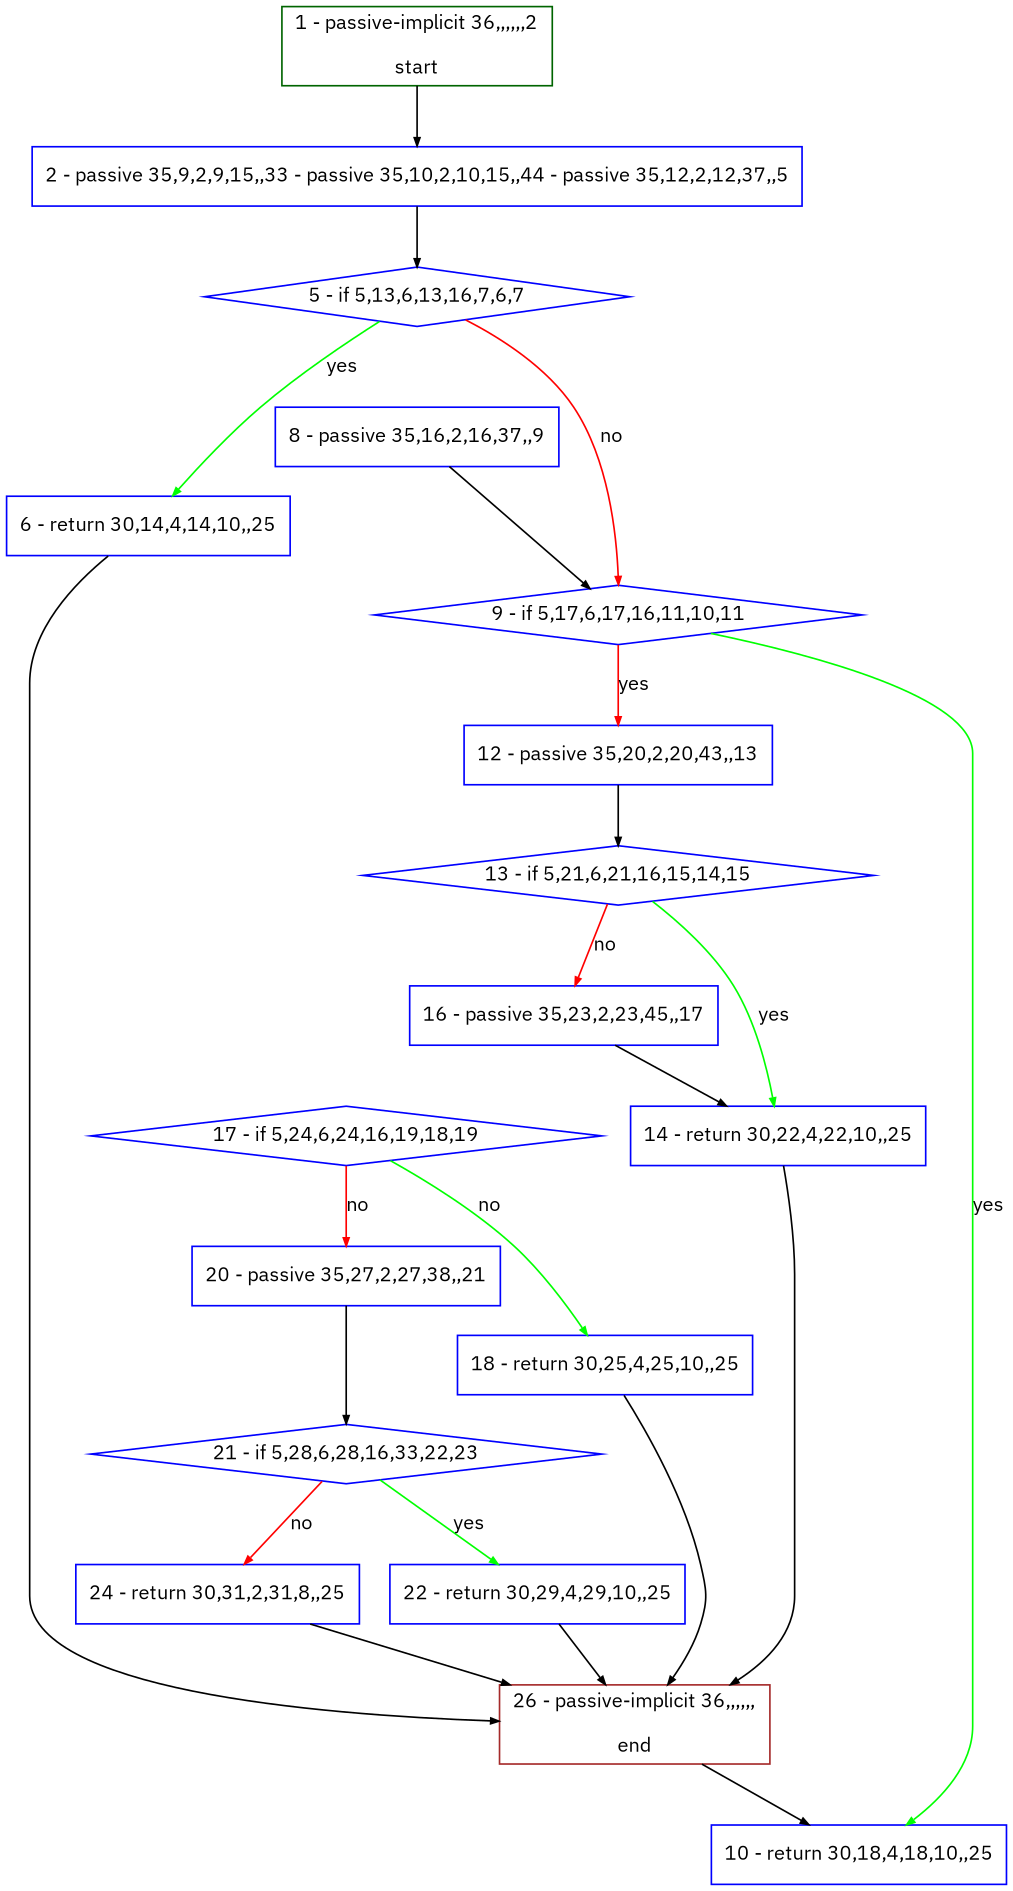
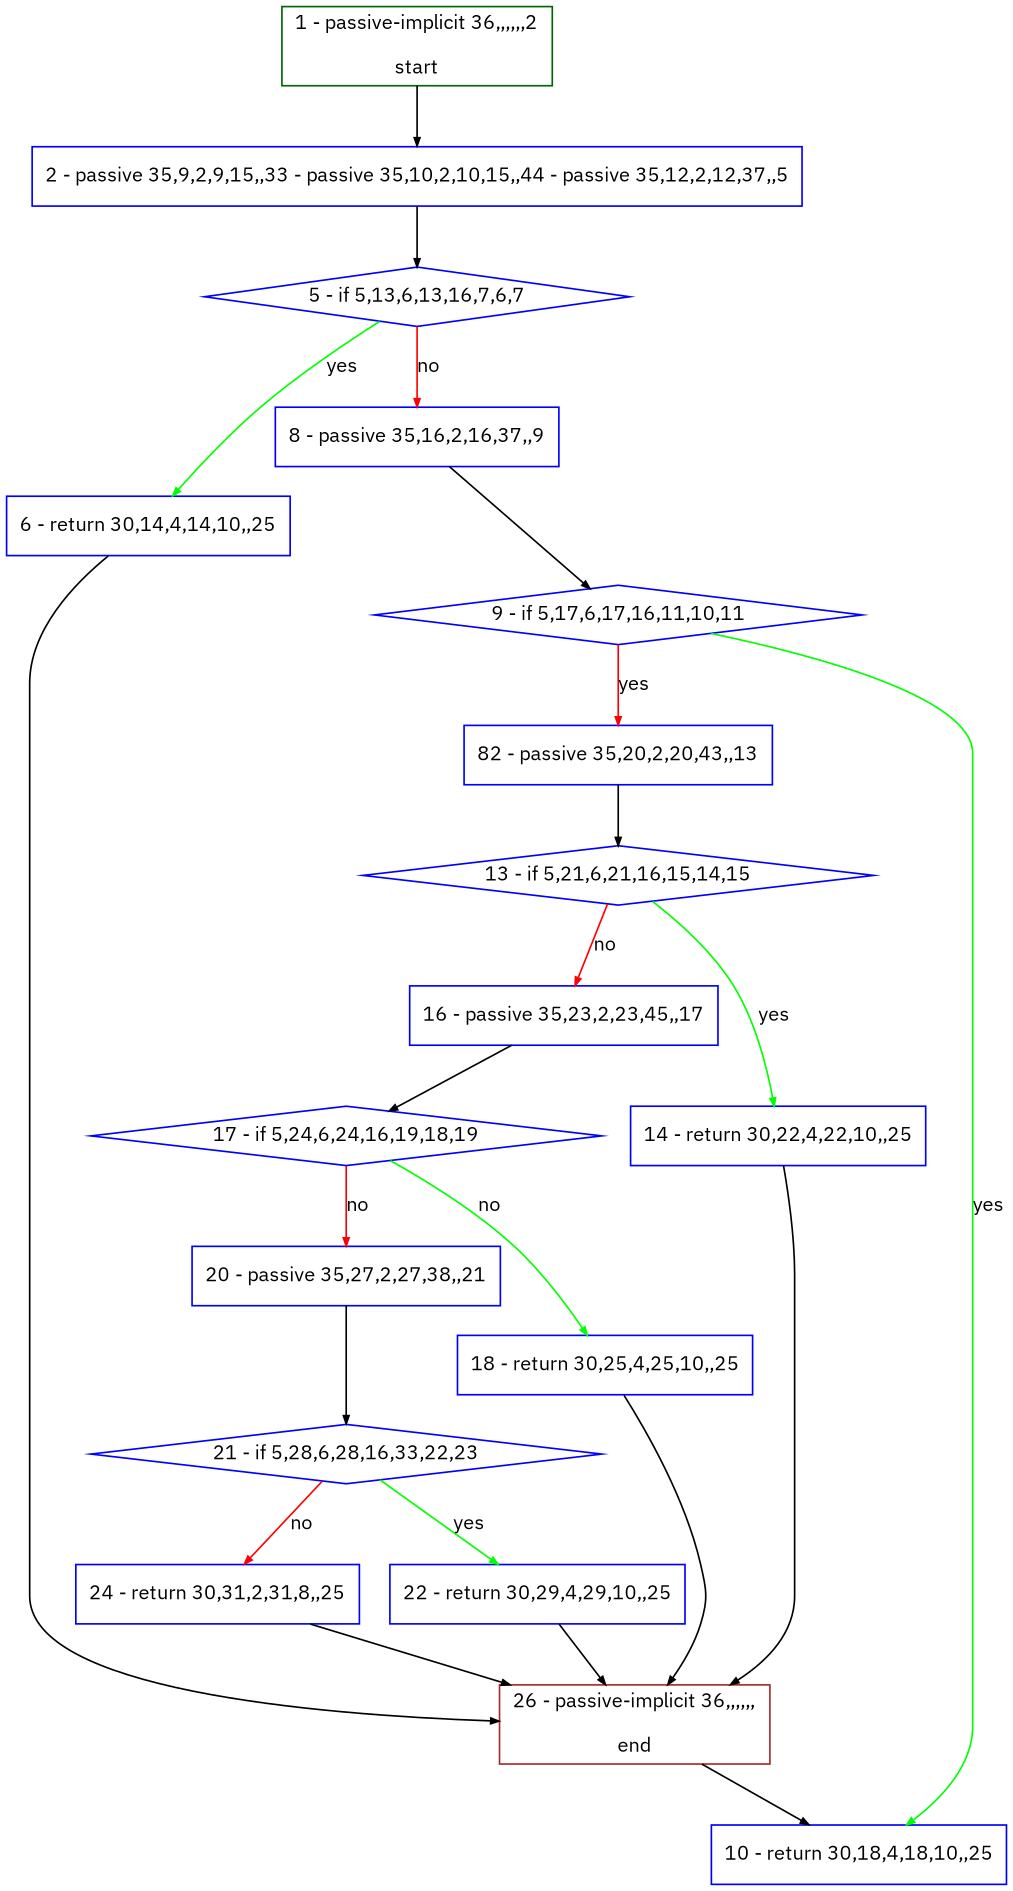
(583, 423) -> (417, 363)
(618, 755) -> (618, 755)
(667, 1074) -> (454, 1076)
